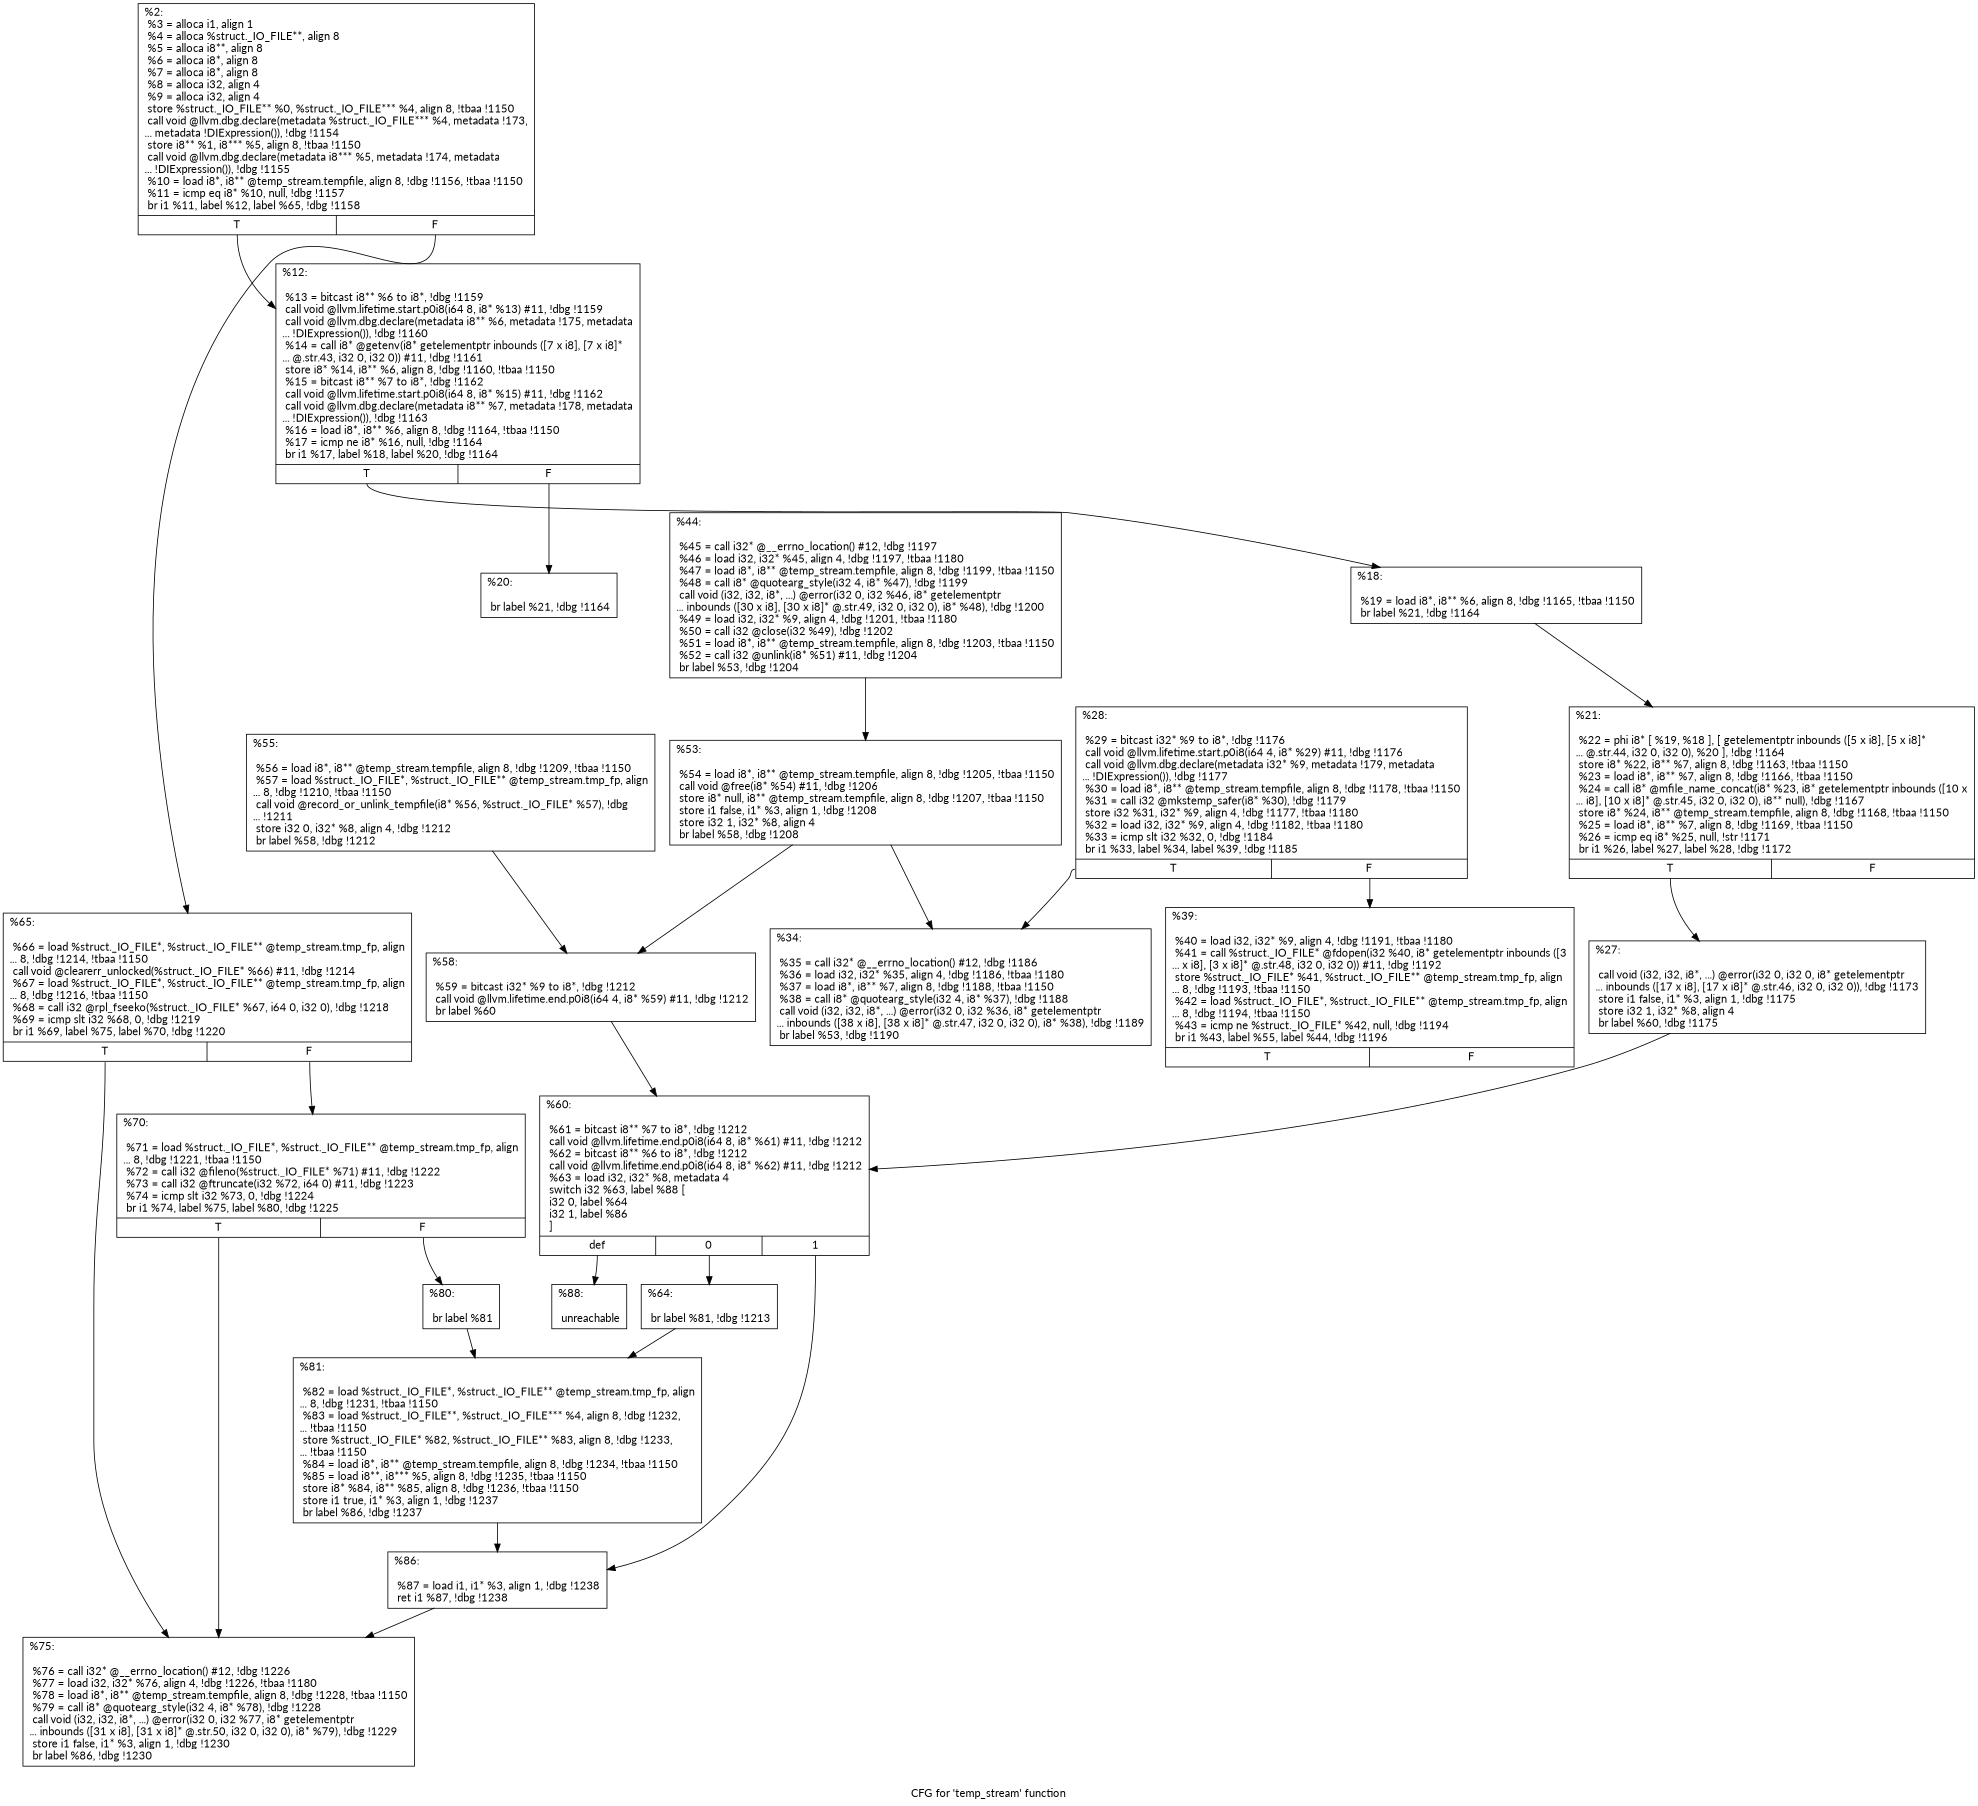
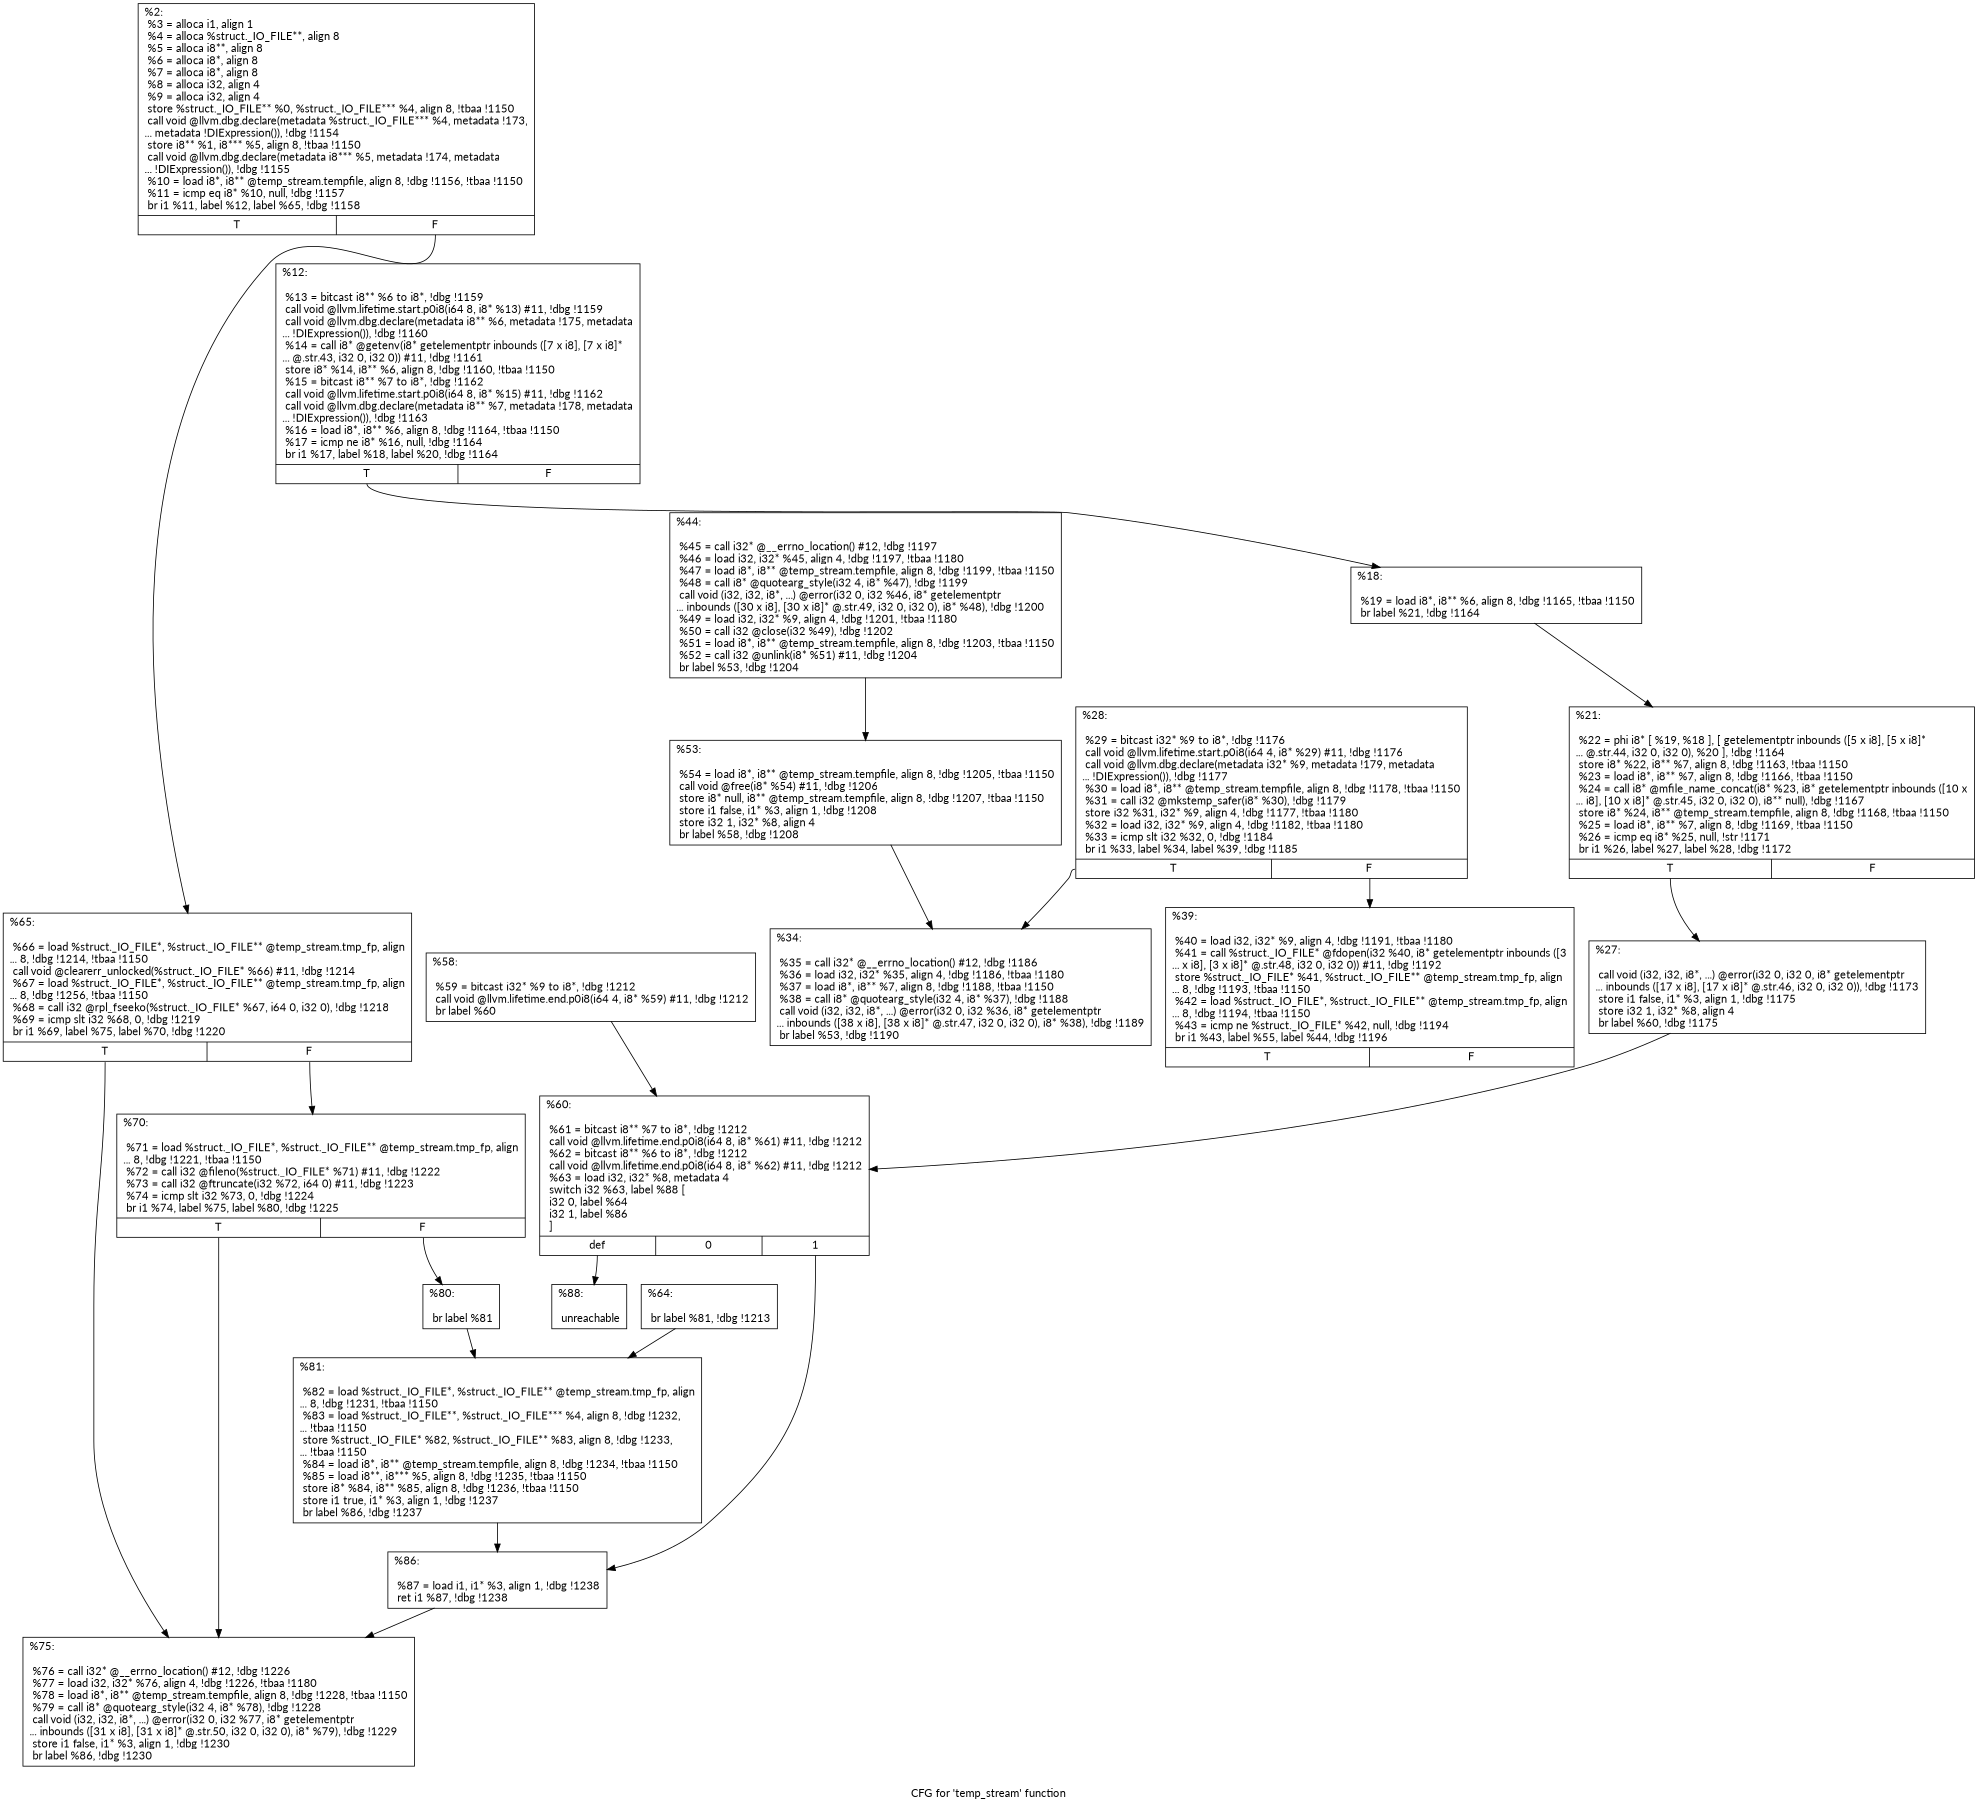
(246, 272) -> none
(549, 595) -> none
(451, 793) -> none
(719, 897) -> none
(79, 996) -> (79, 996)
(709, 1266) -> none
